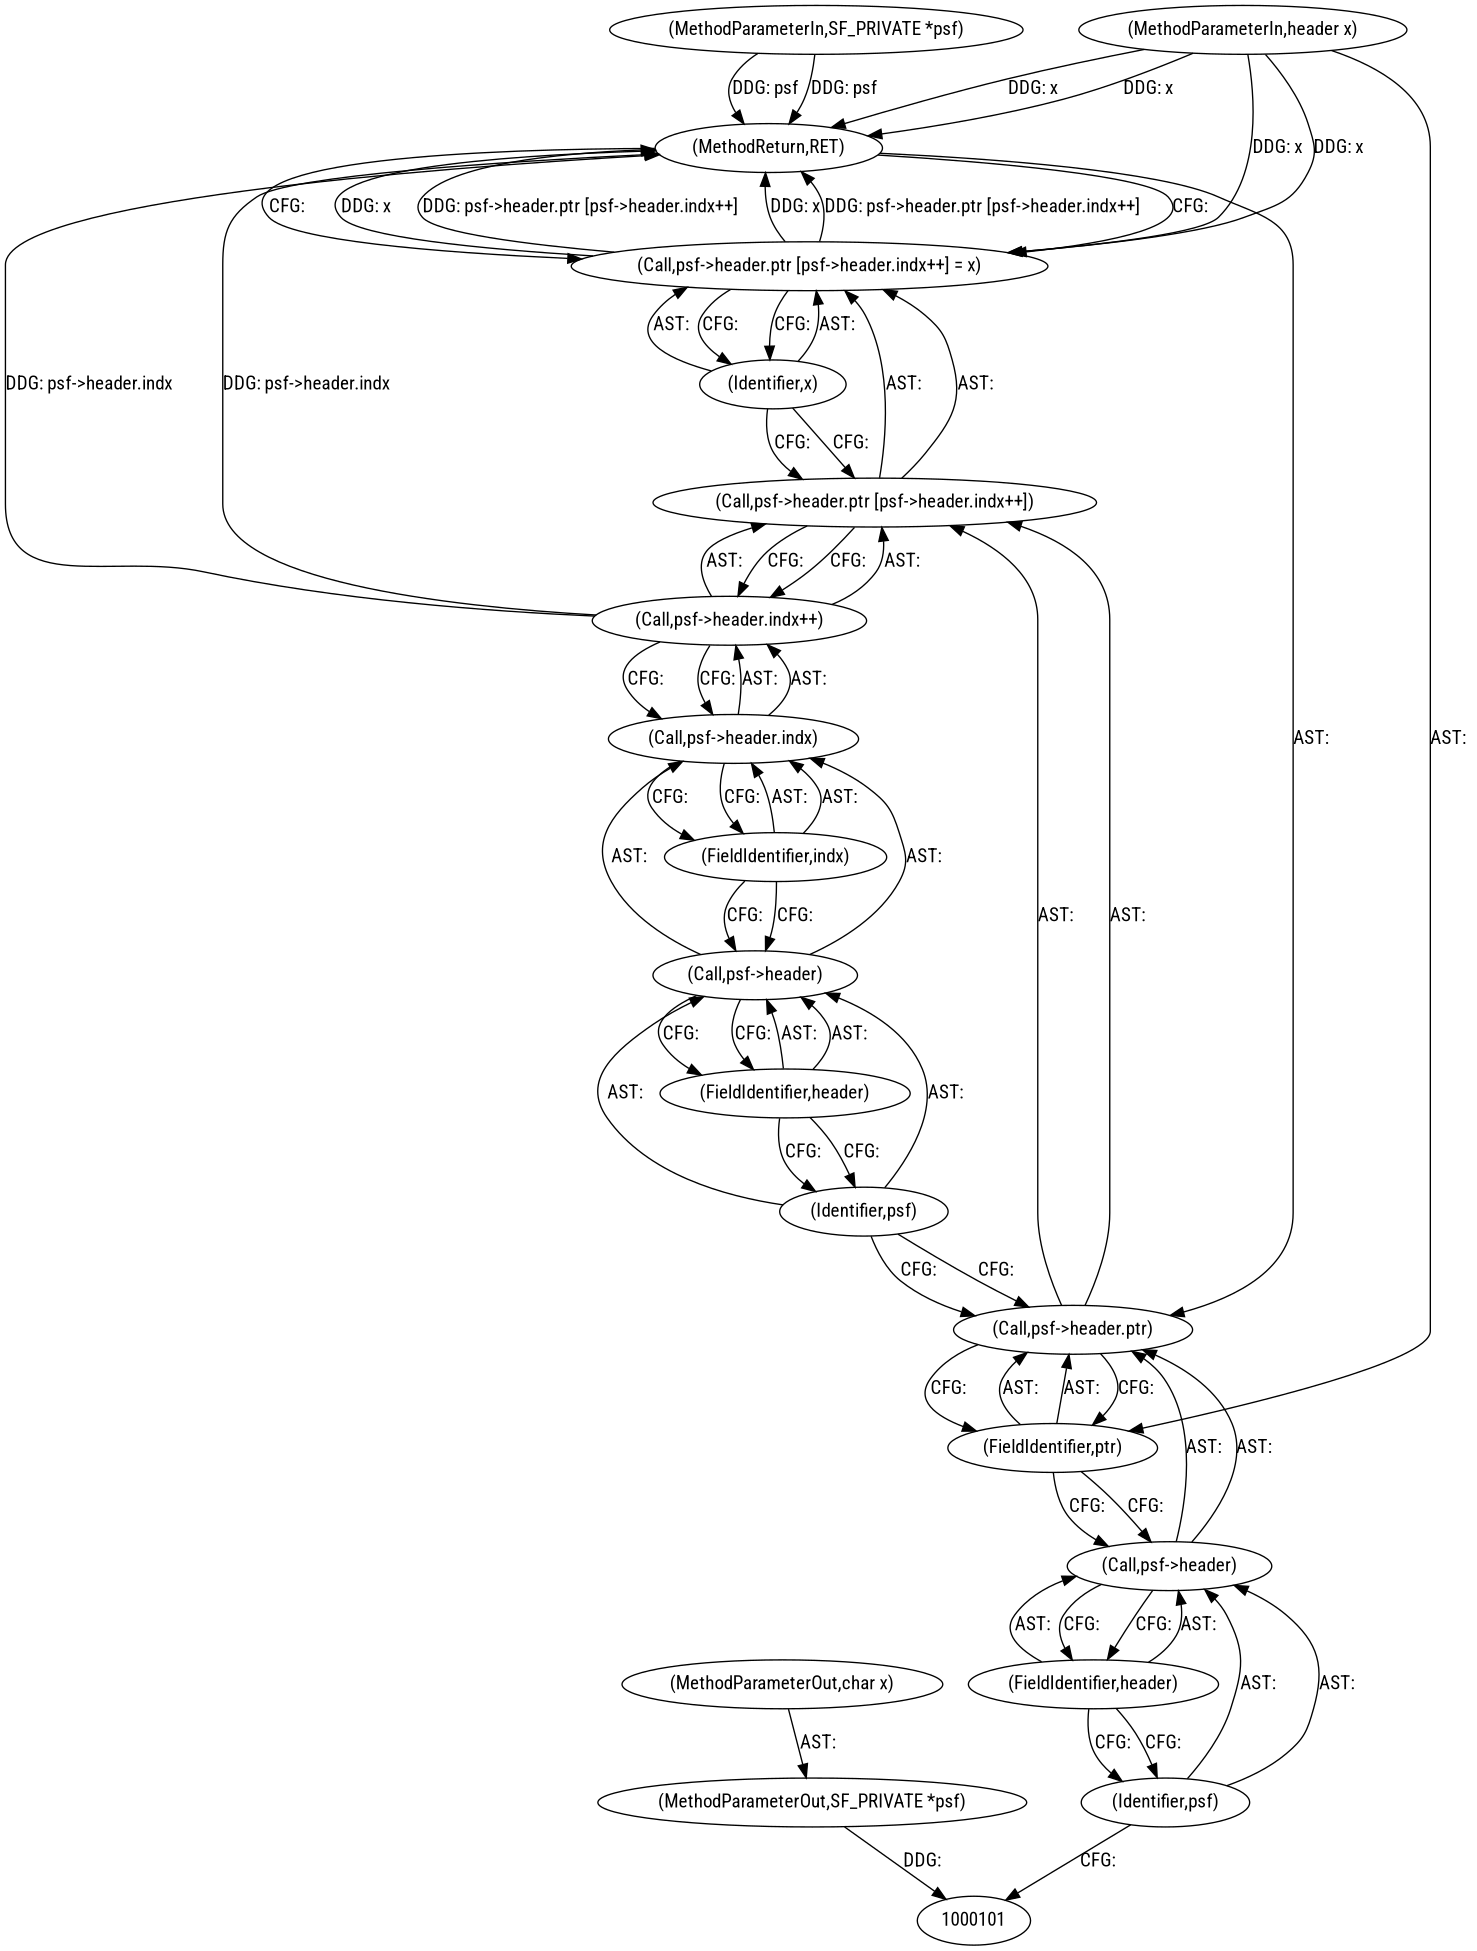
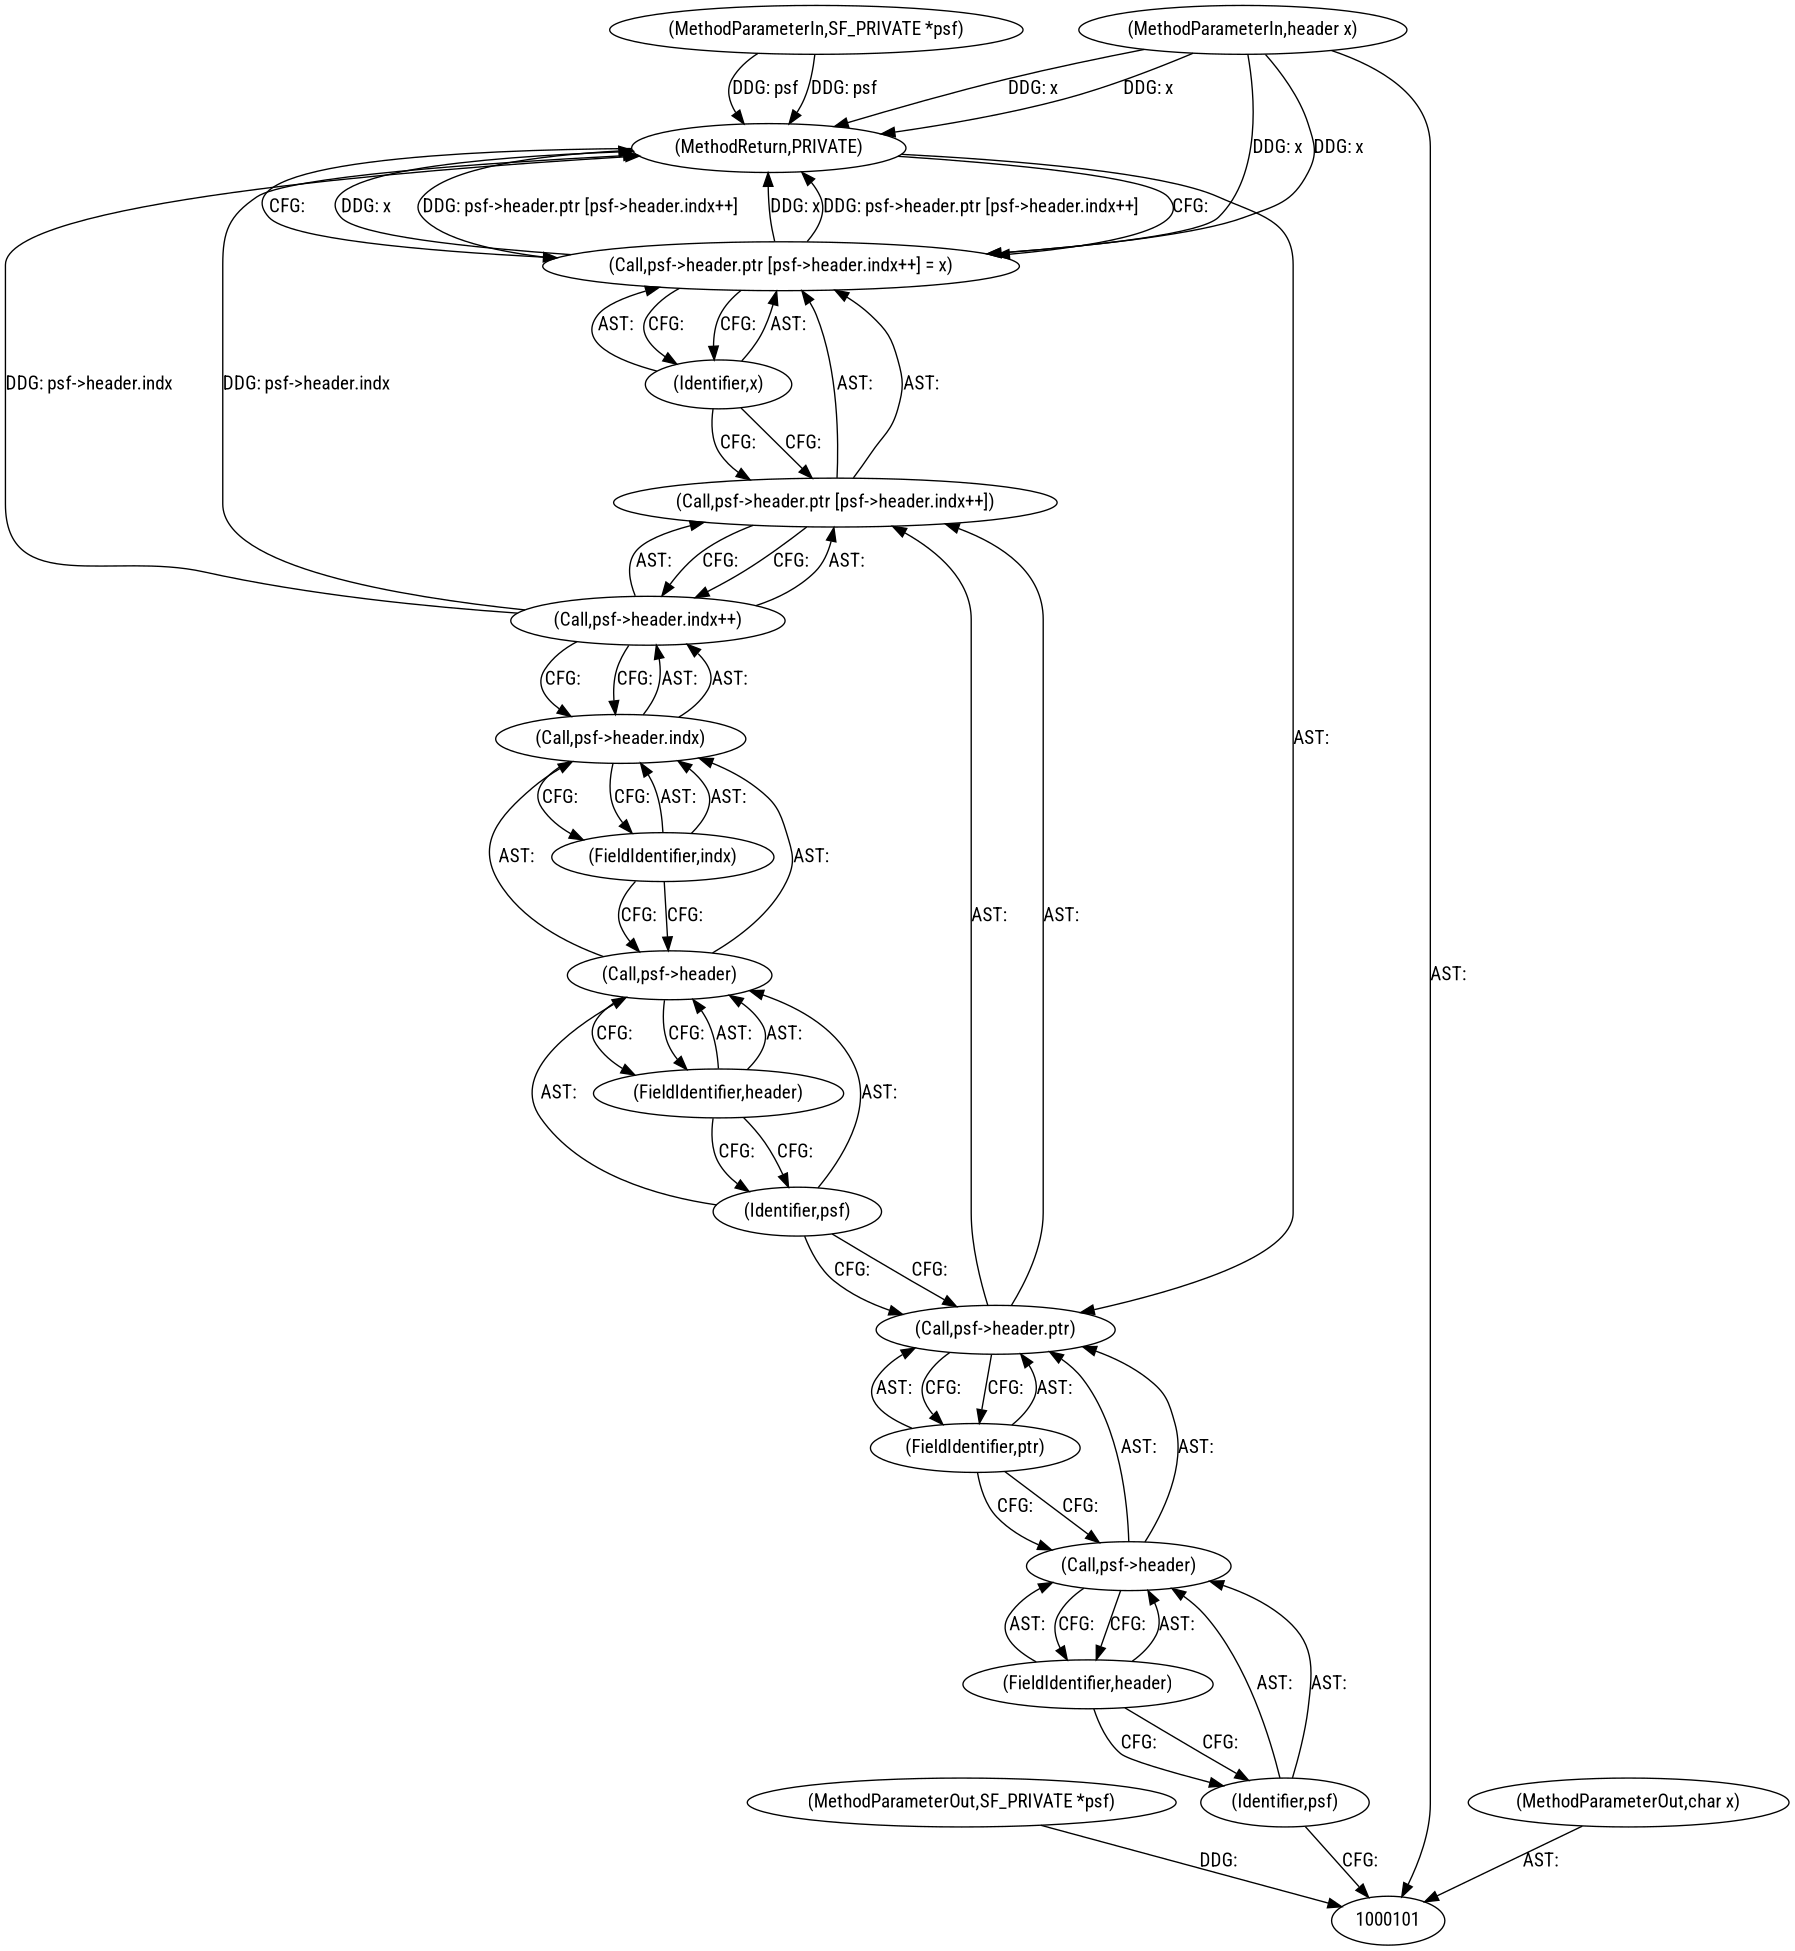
(769, 148) -> (769, 148)
(1430, 819) -> (1430, 944)
(796, 1737) -> (1510, 1861)
